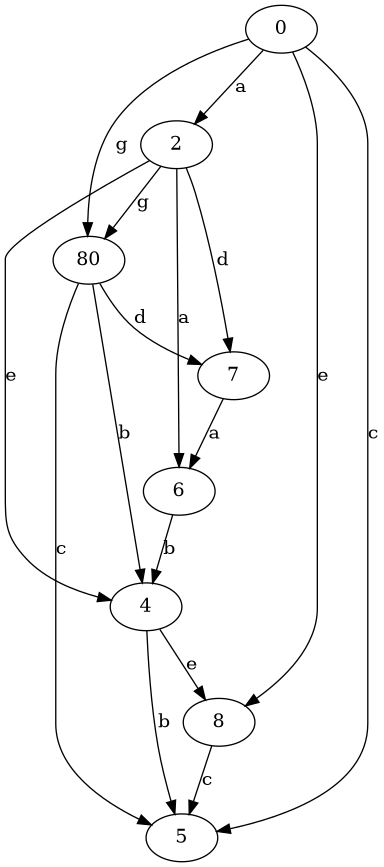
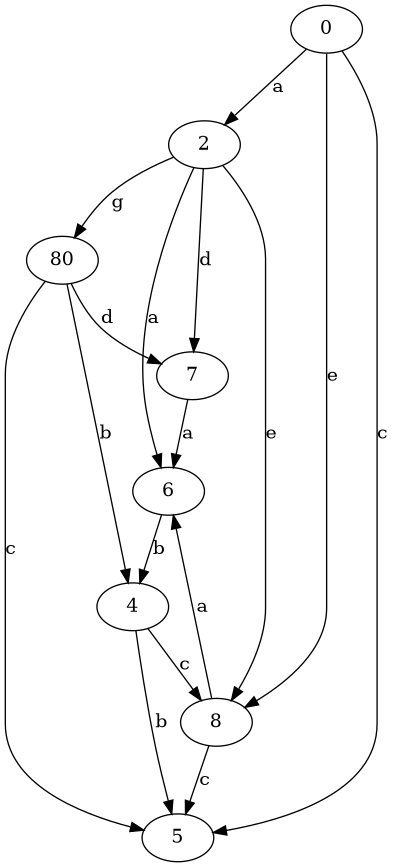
(133, 102) -> none
(5, 365) -> (266, 424)
none -> (194, 614)
(192, 665) -> (185, 665)
